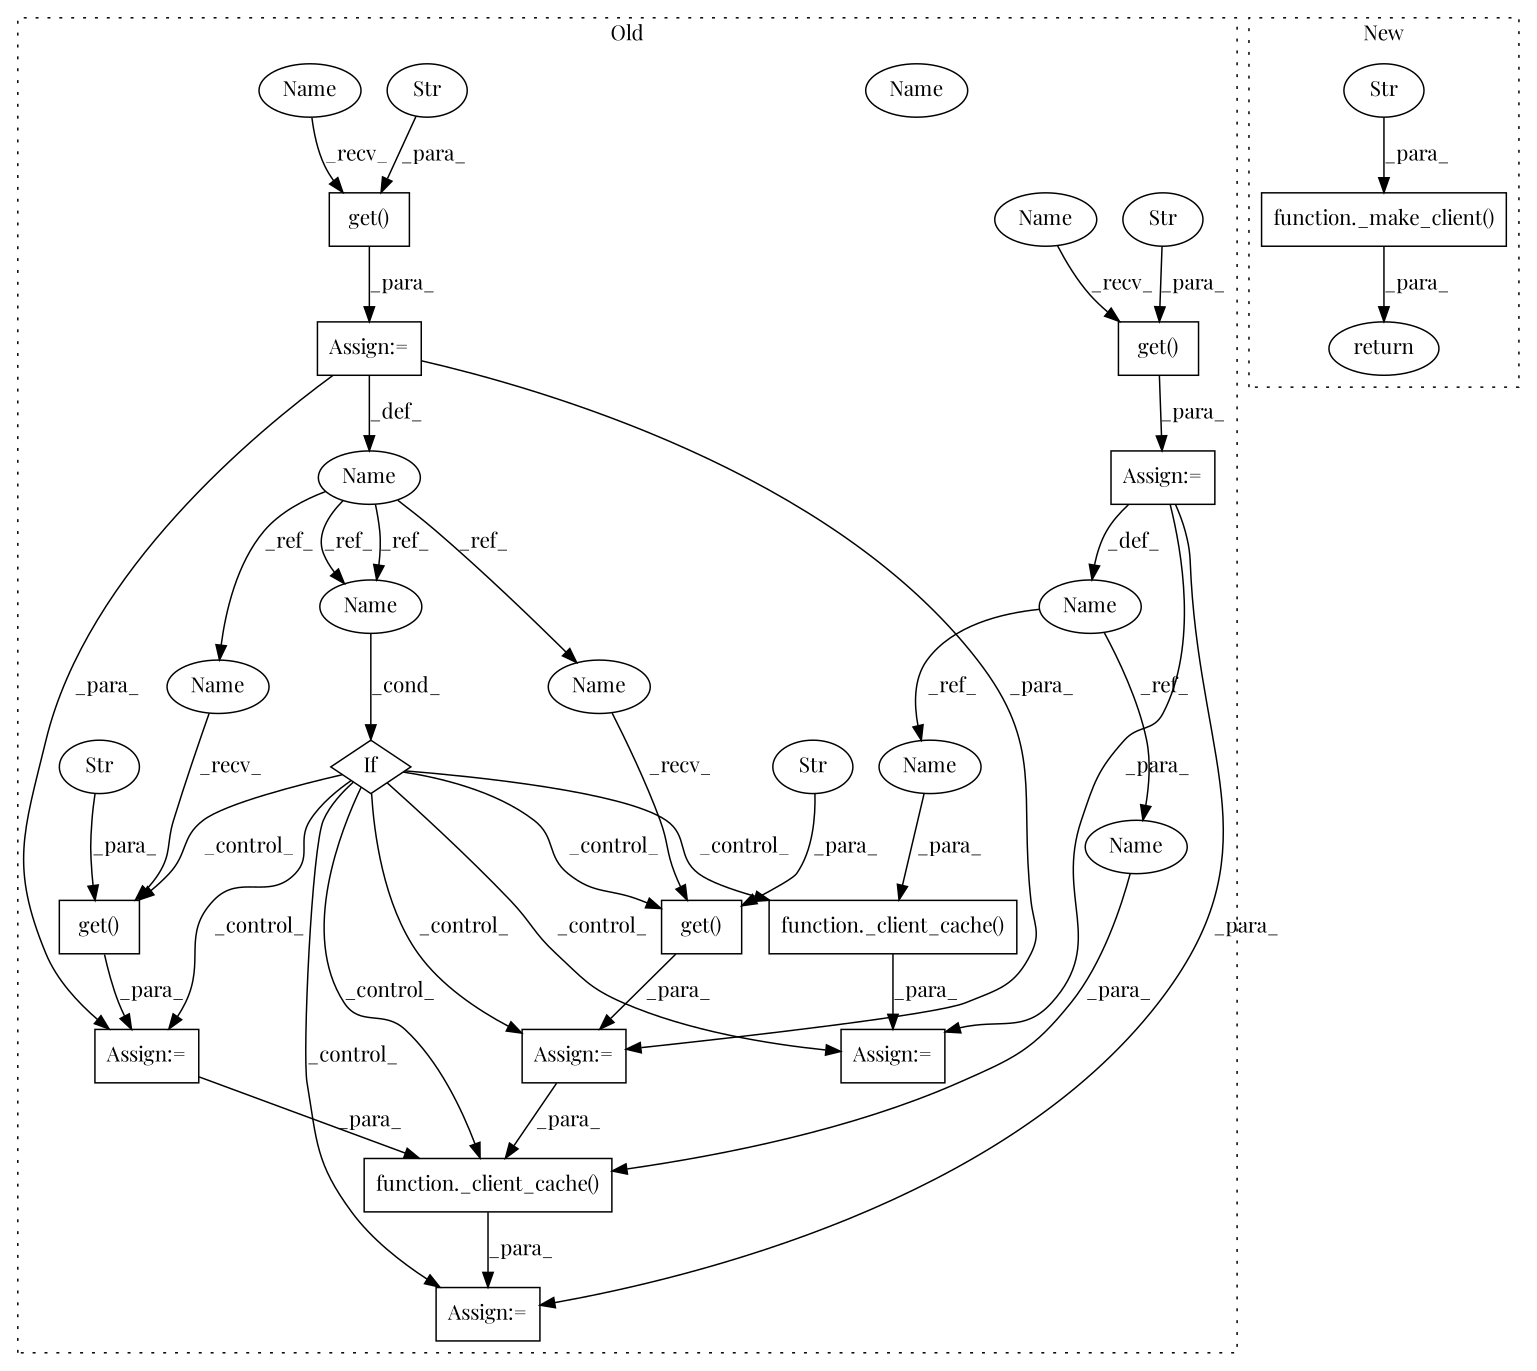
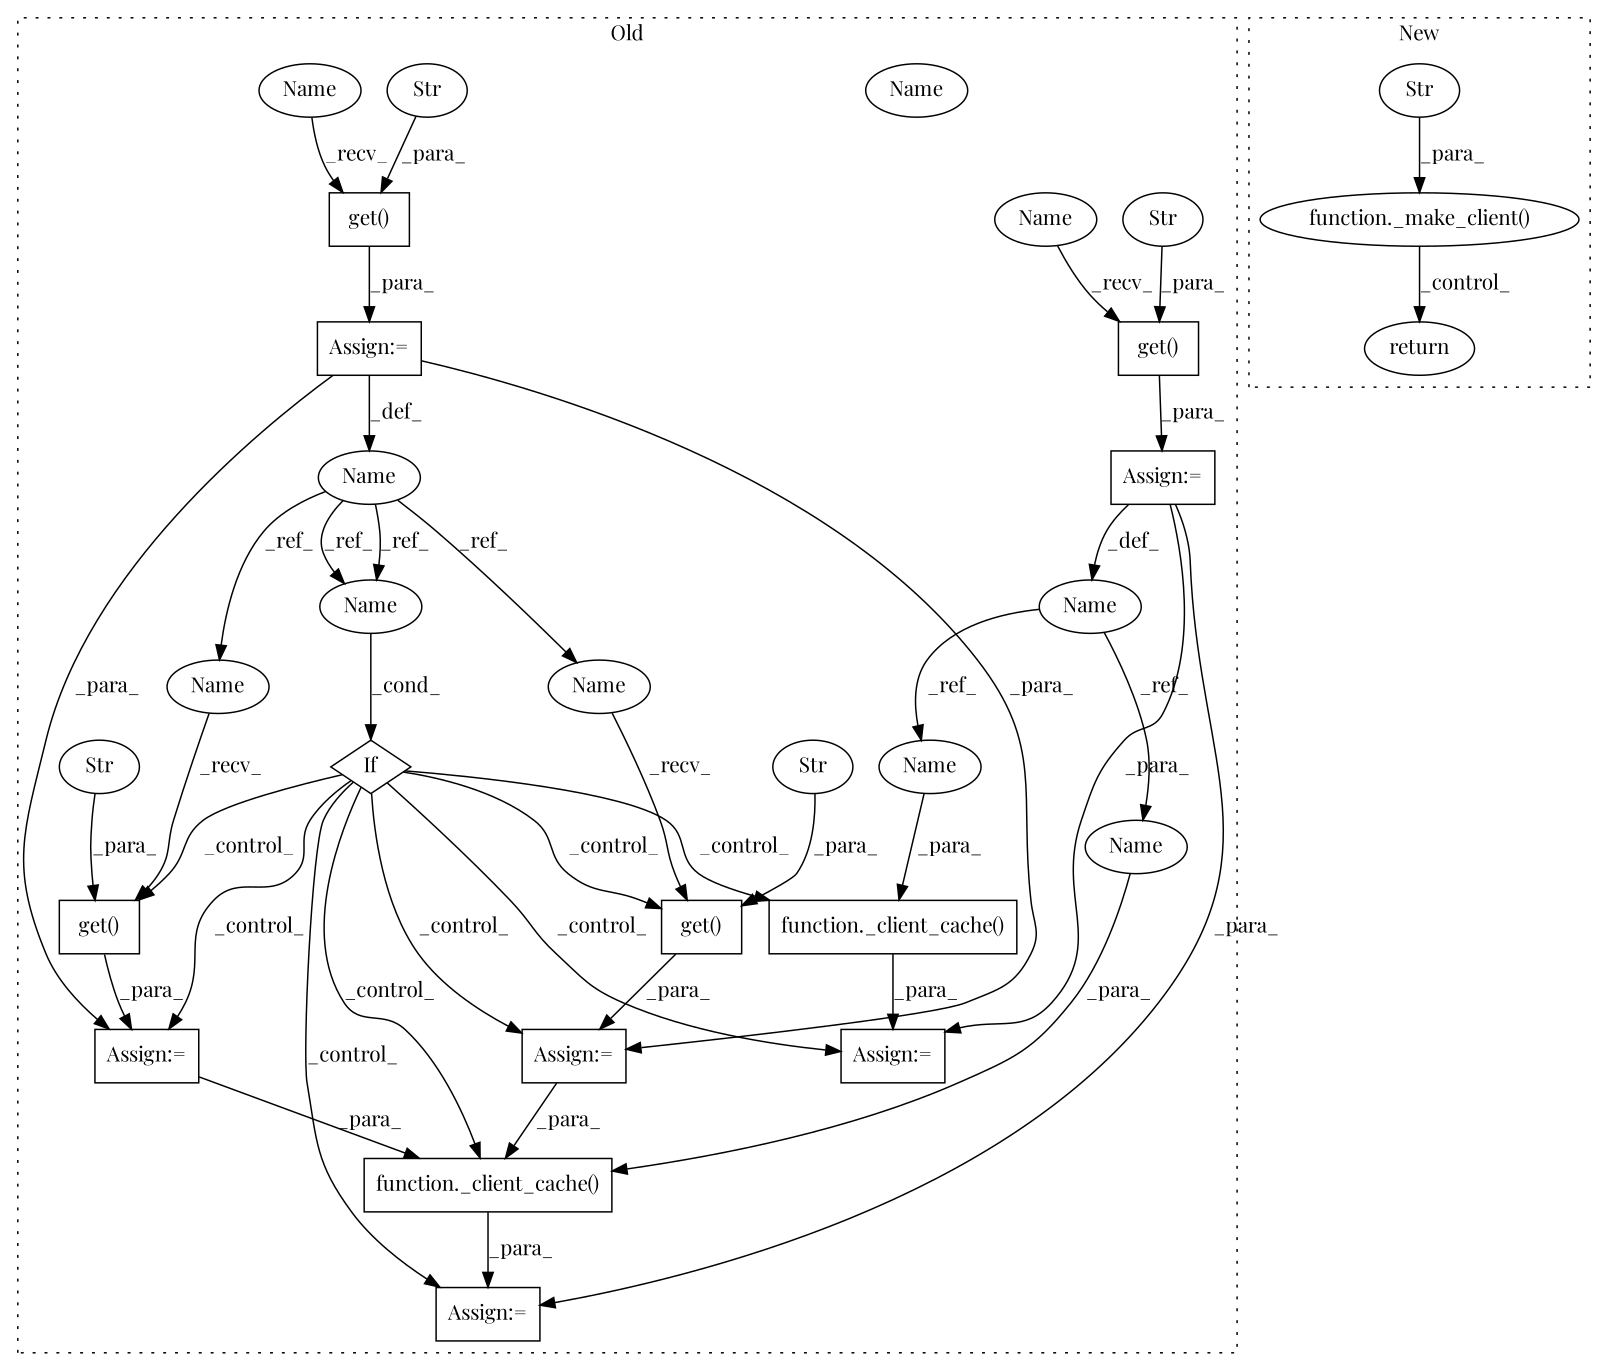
(1384, 220) -> (1420, 220)
(1417, 284) -> (1466, 284)
